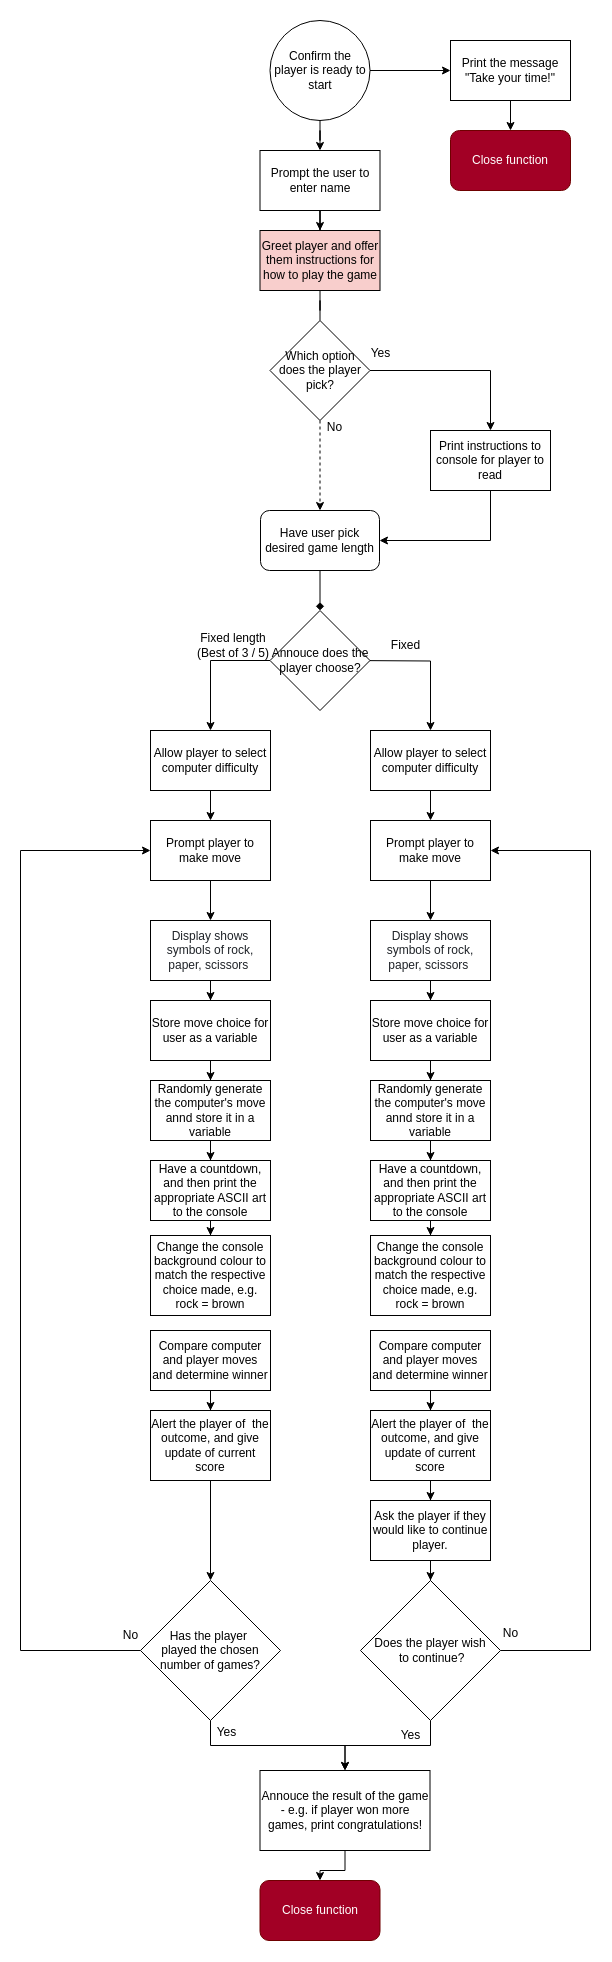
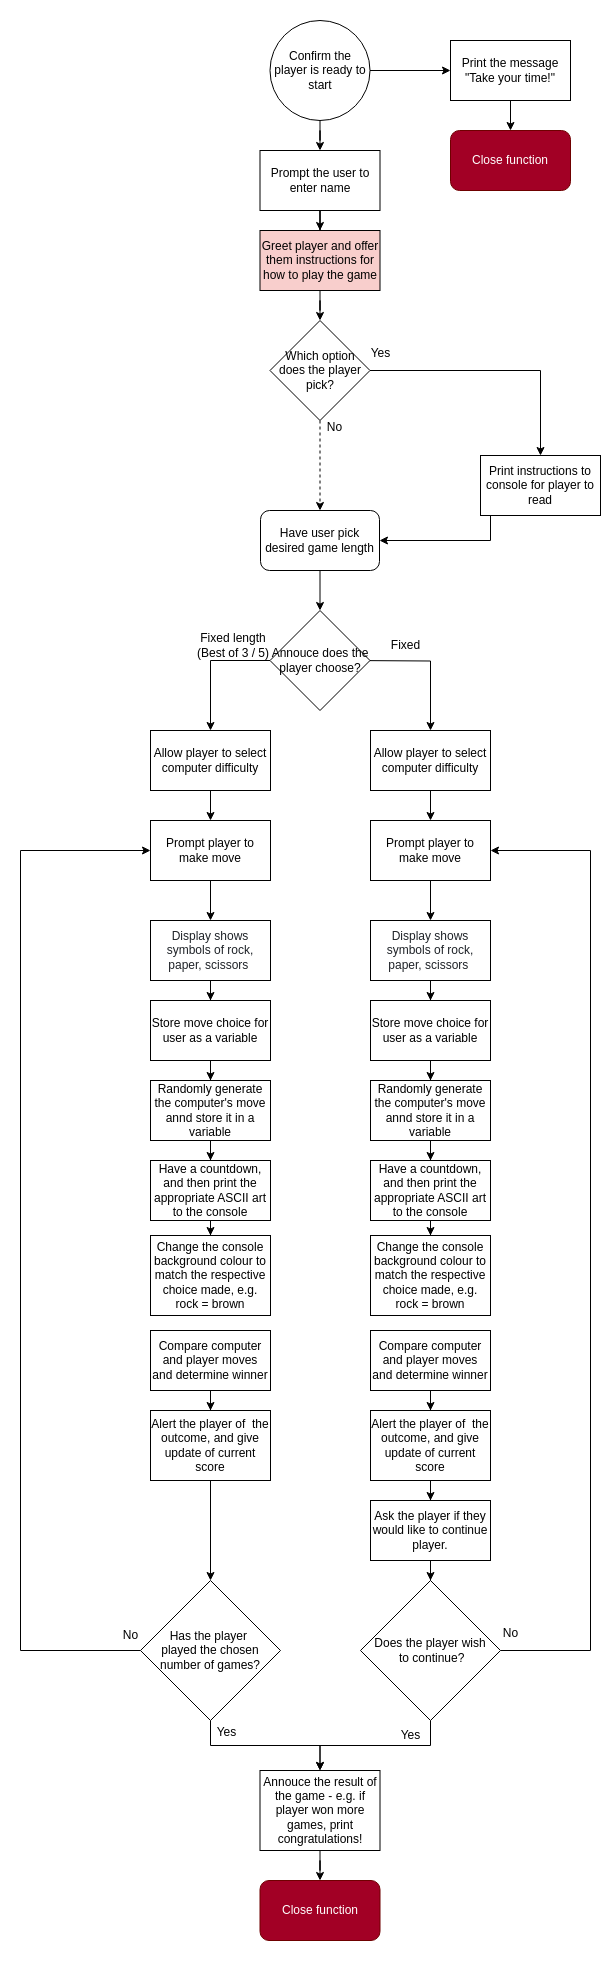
(320, 314) -> (320, 312)
(491, 461) -> (541, 486)
(320, 601) -> (320, 602)
(345, 1811) -> (320, 1811)
